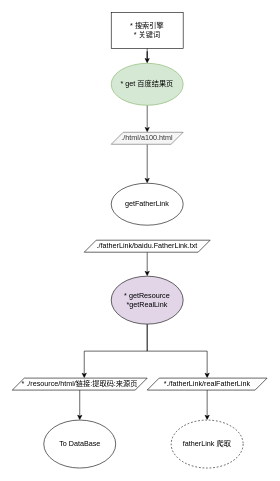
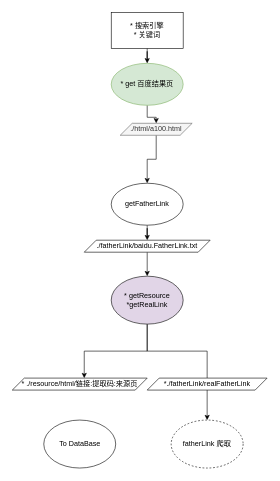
(147, 138) -> (156, 129)
none -> (147, 234)
(207, 372) -> (207, 374)
(80, 414) -> none
